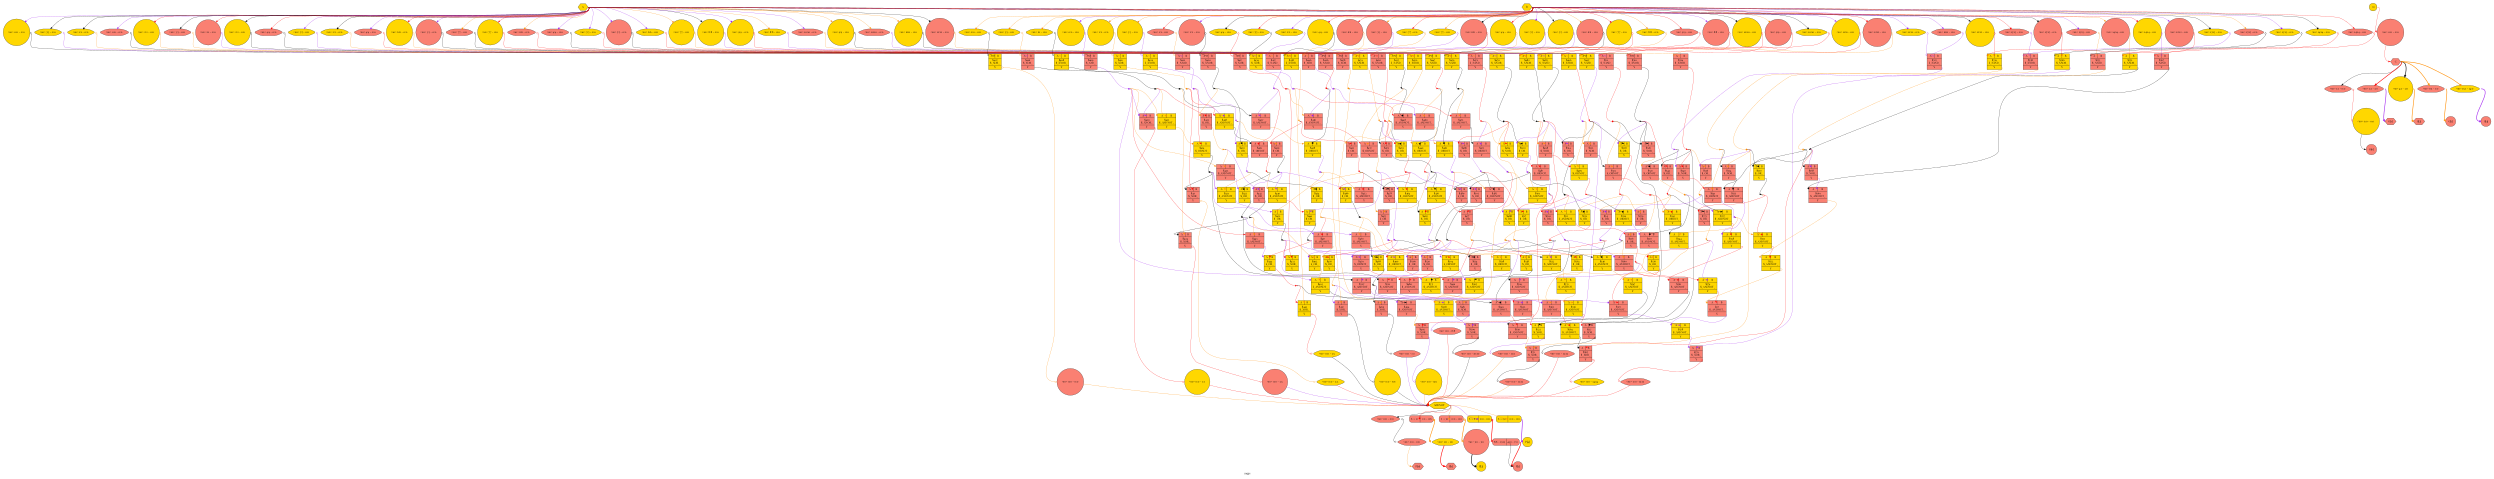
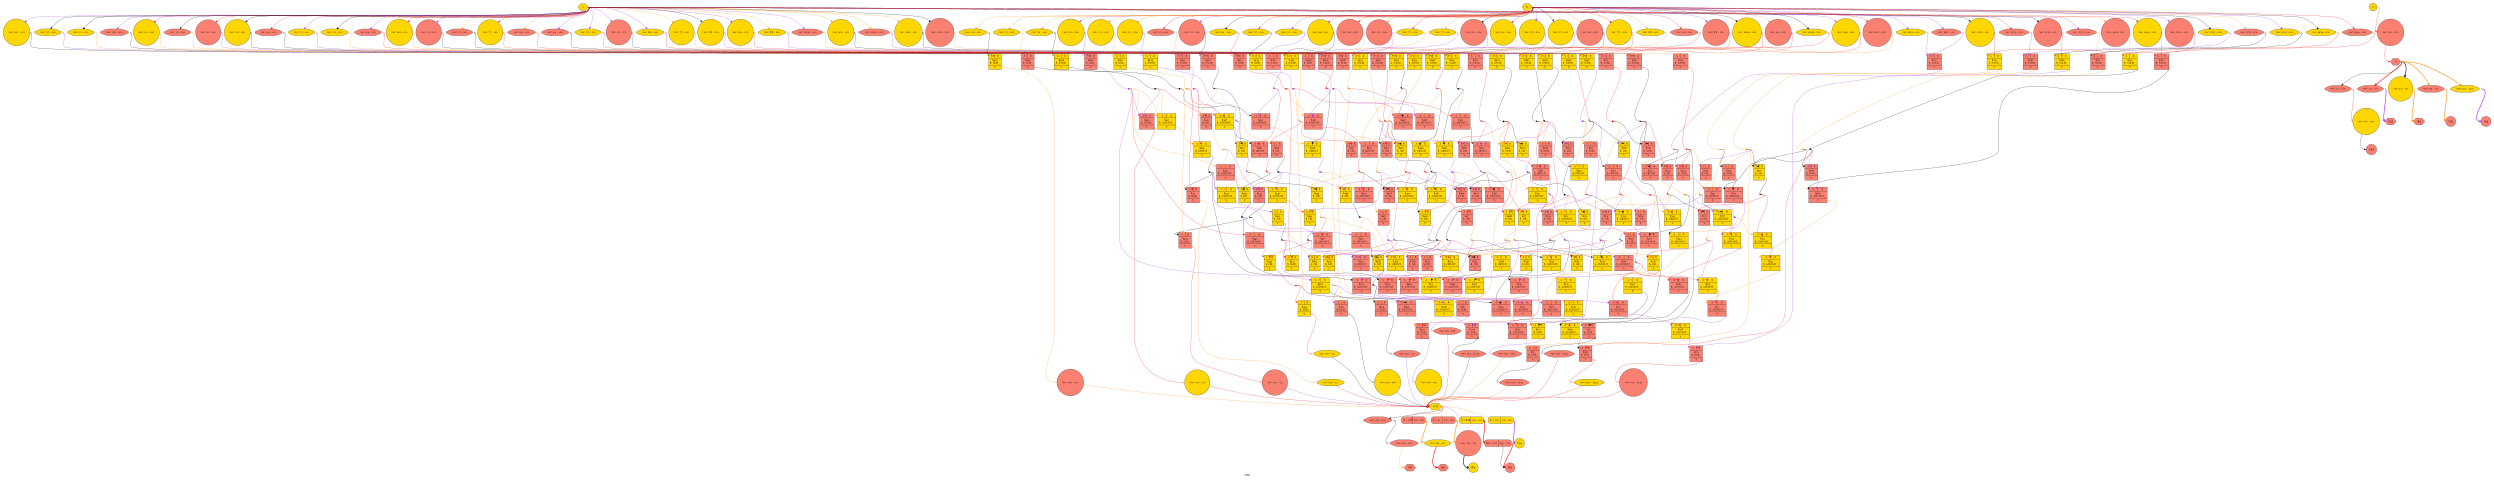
(1635, 382) -> (1633, 382)
(1439, 405) -> (1435, 407)
